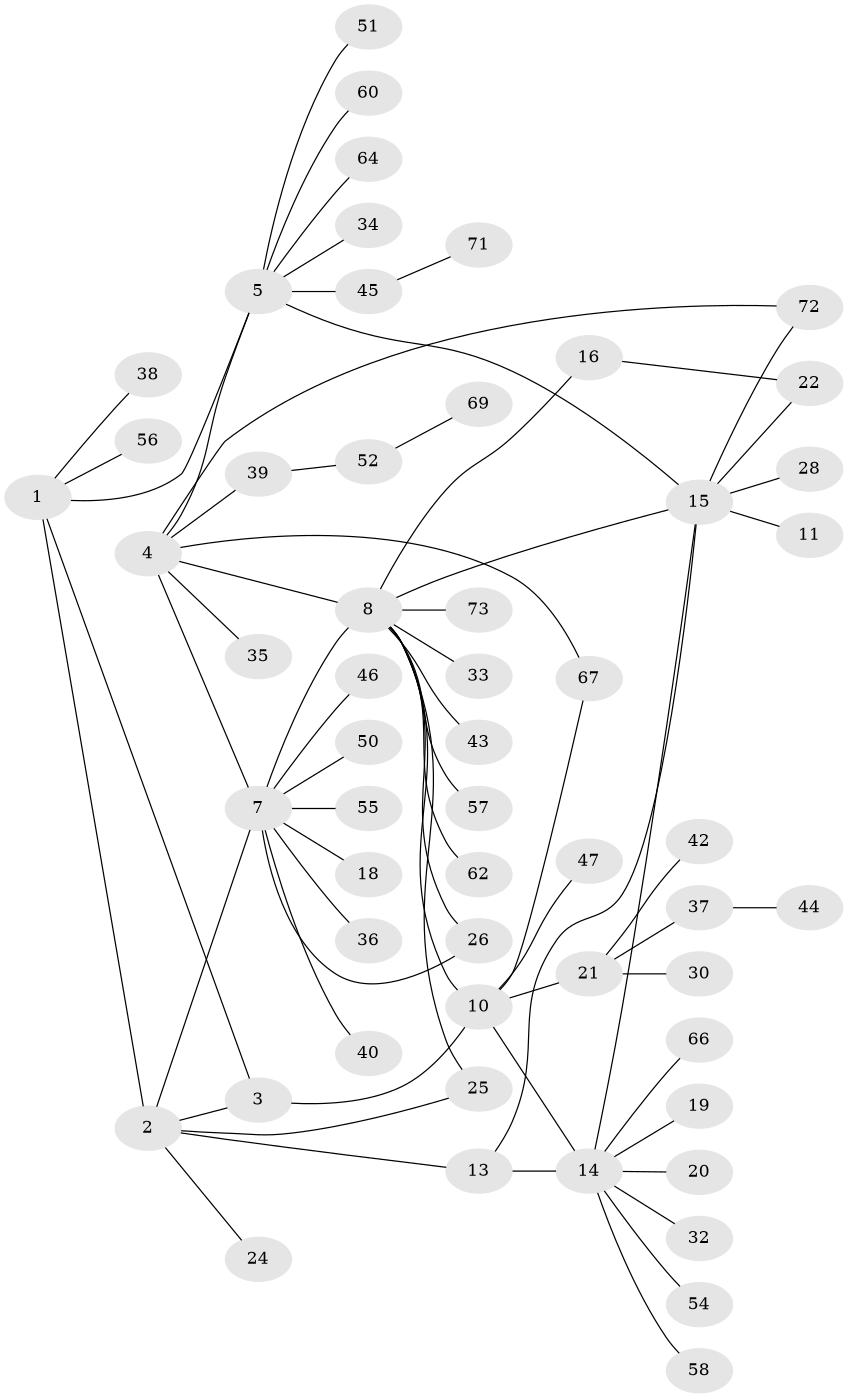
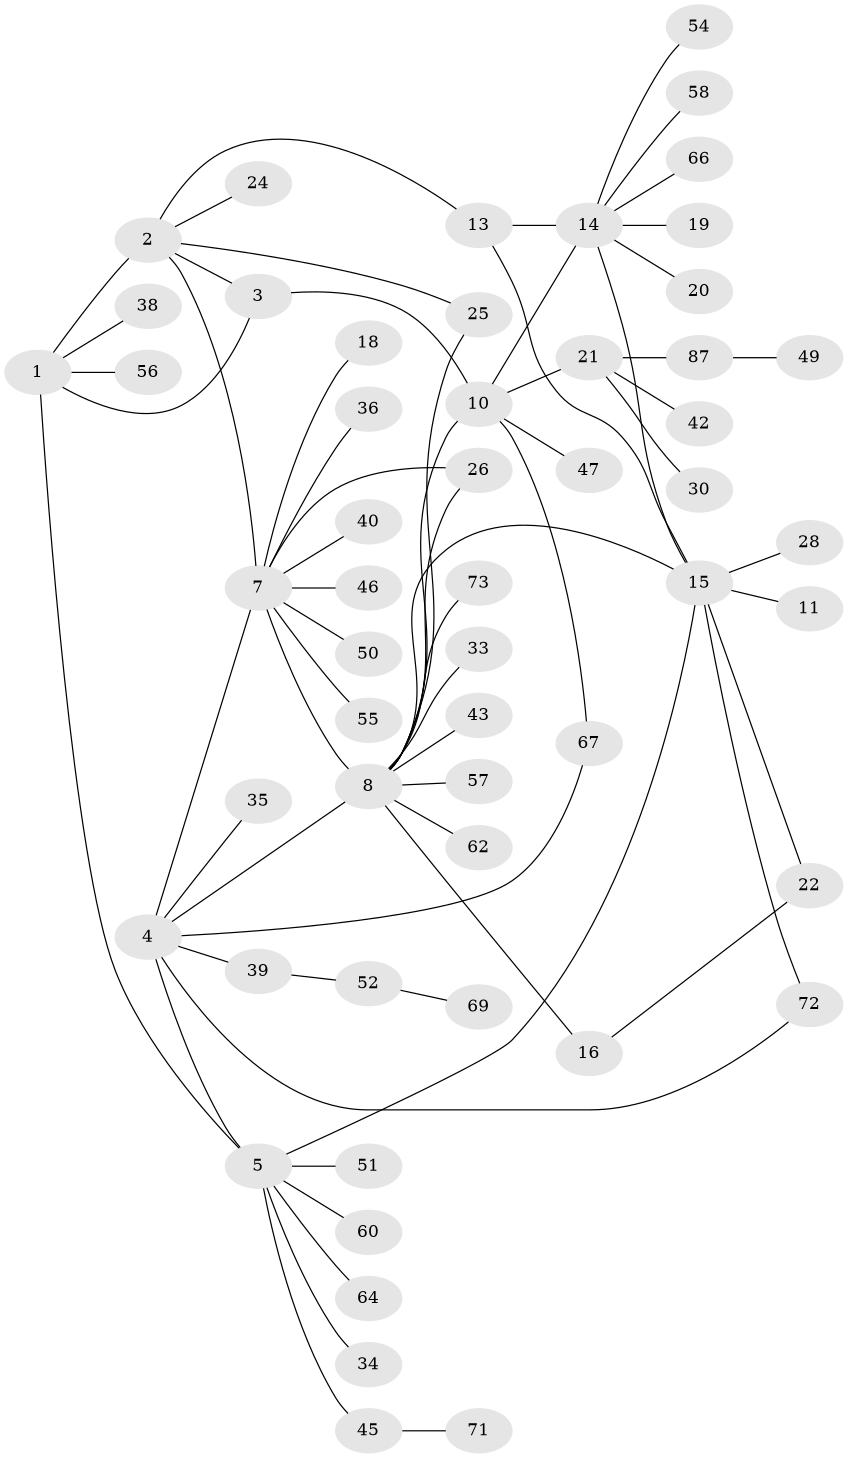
(699, 908) -> (699, 358)
(810, 908) -> (810, 358)
(699, 1238) -> none
